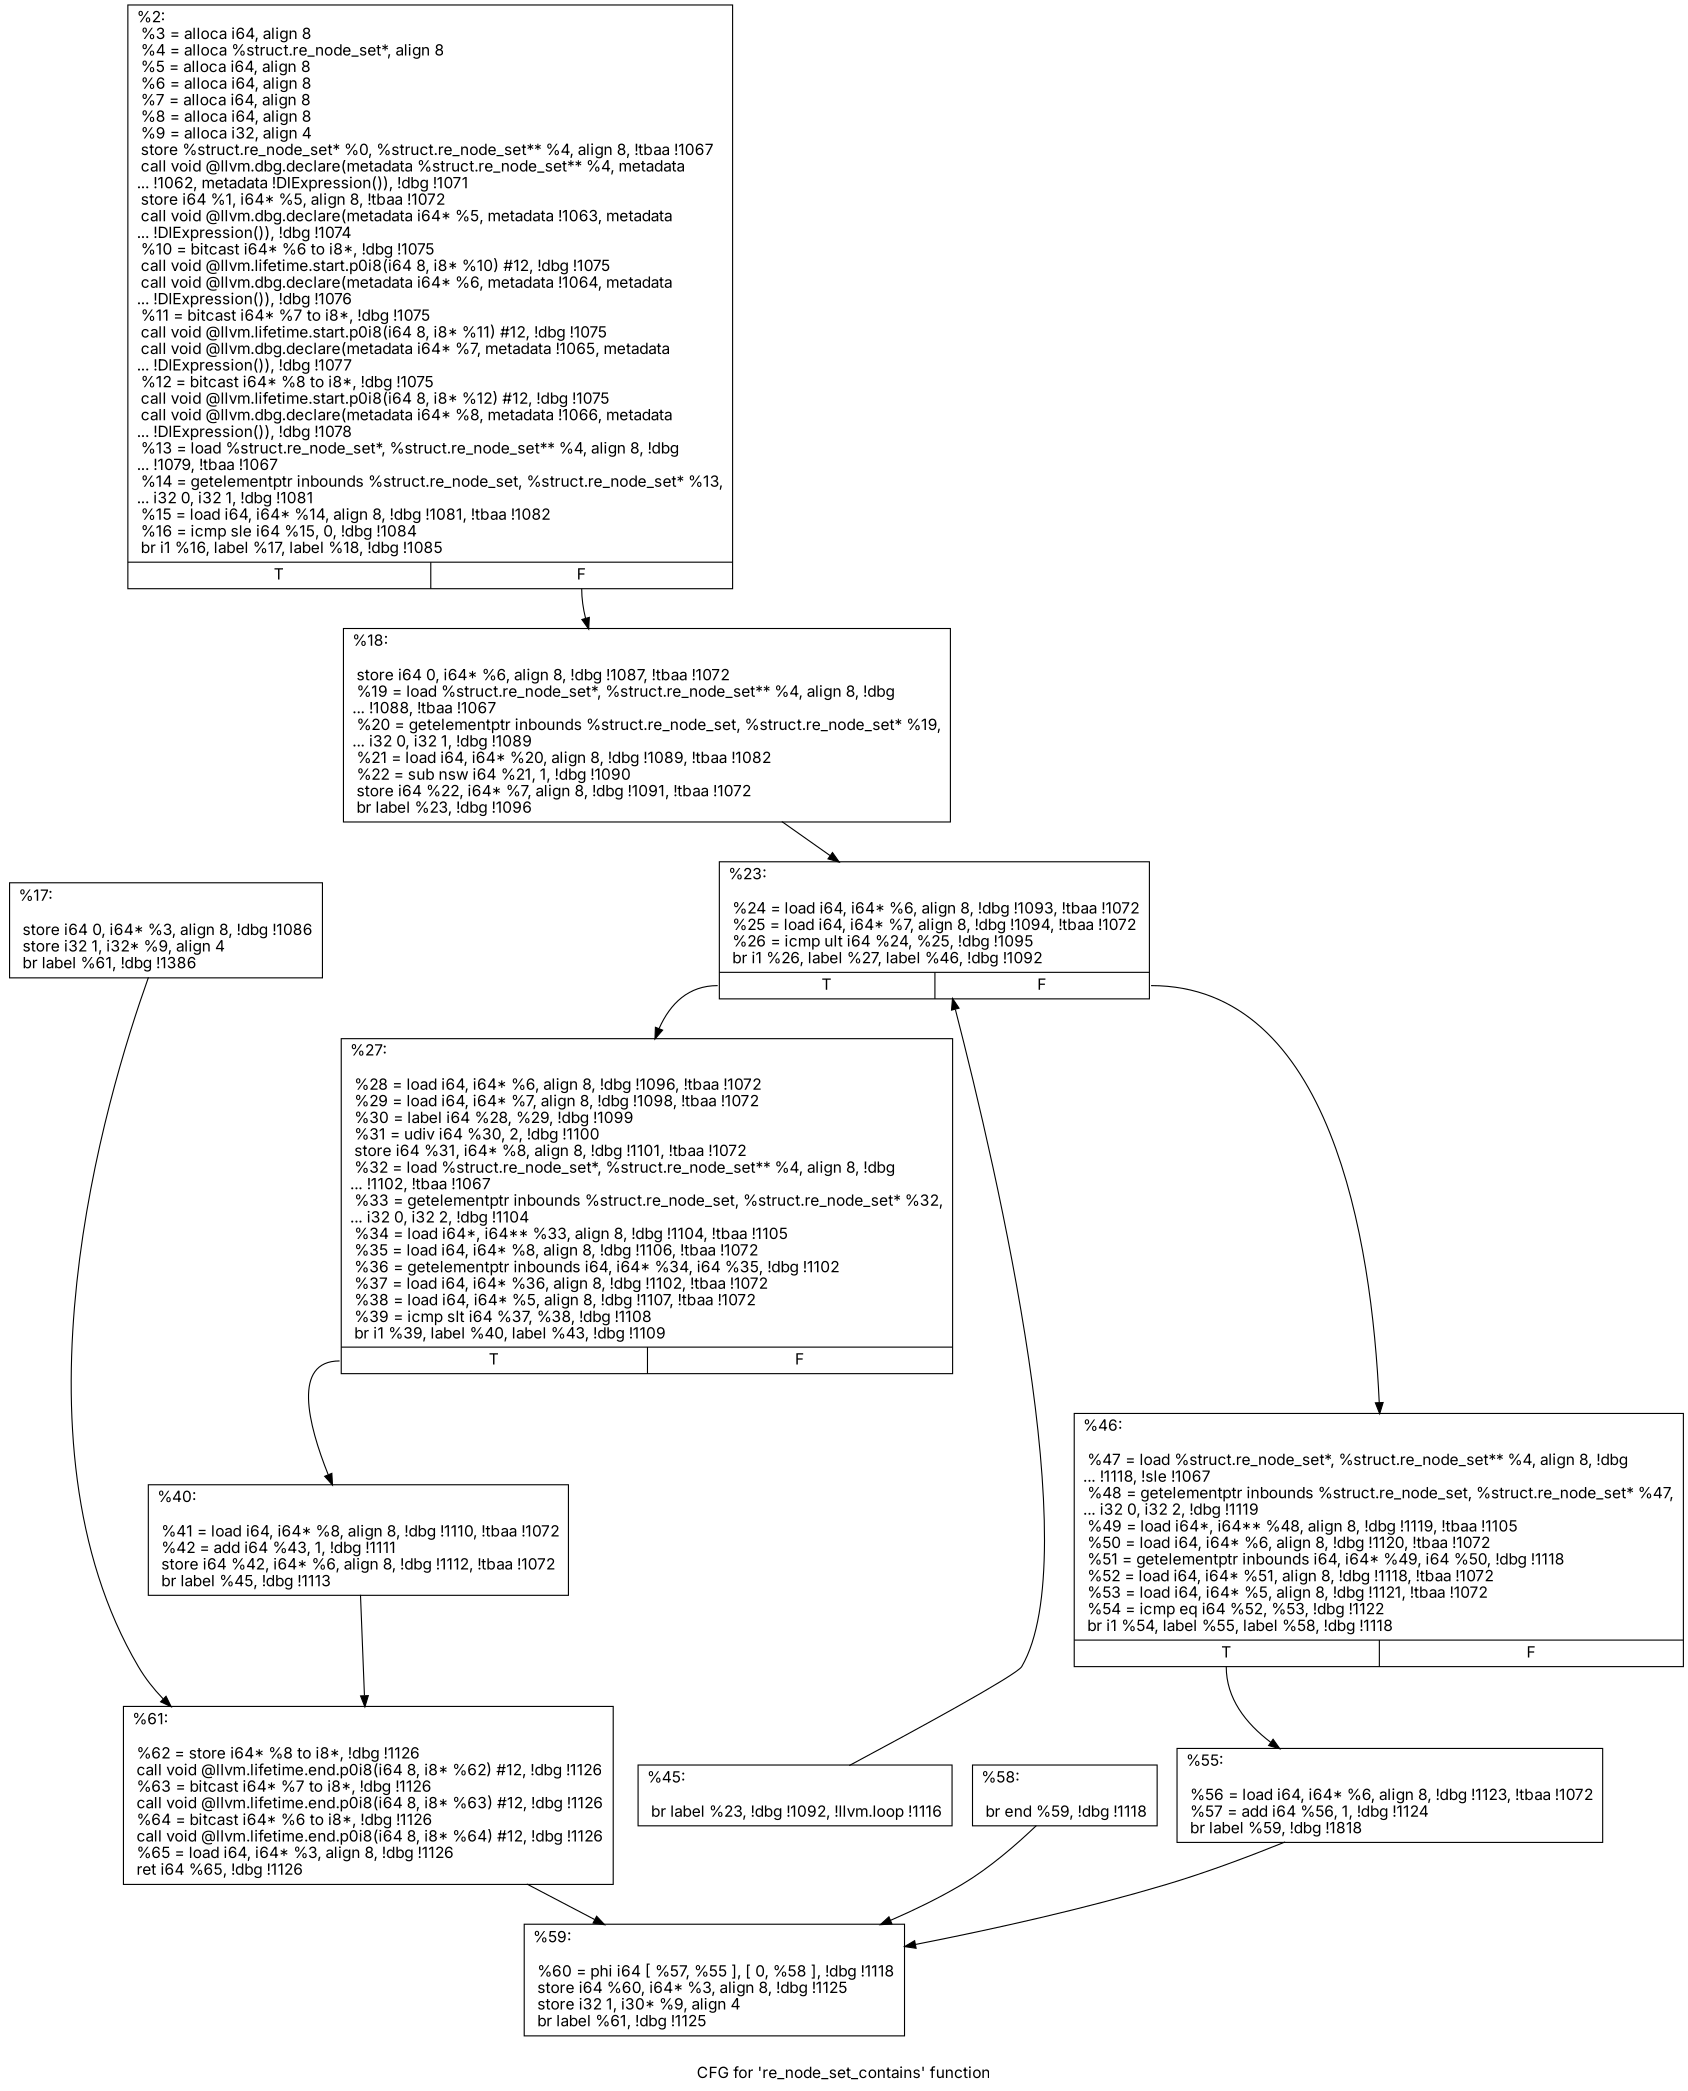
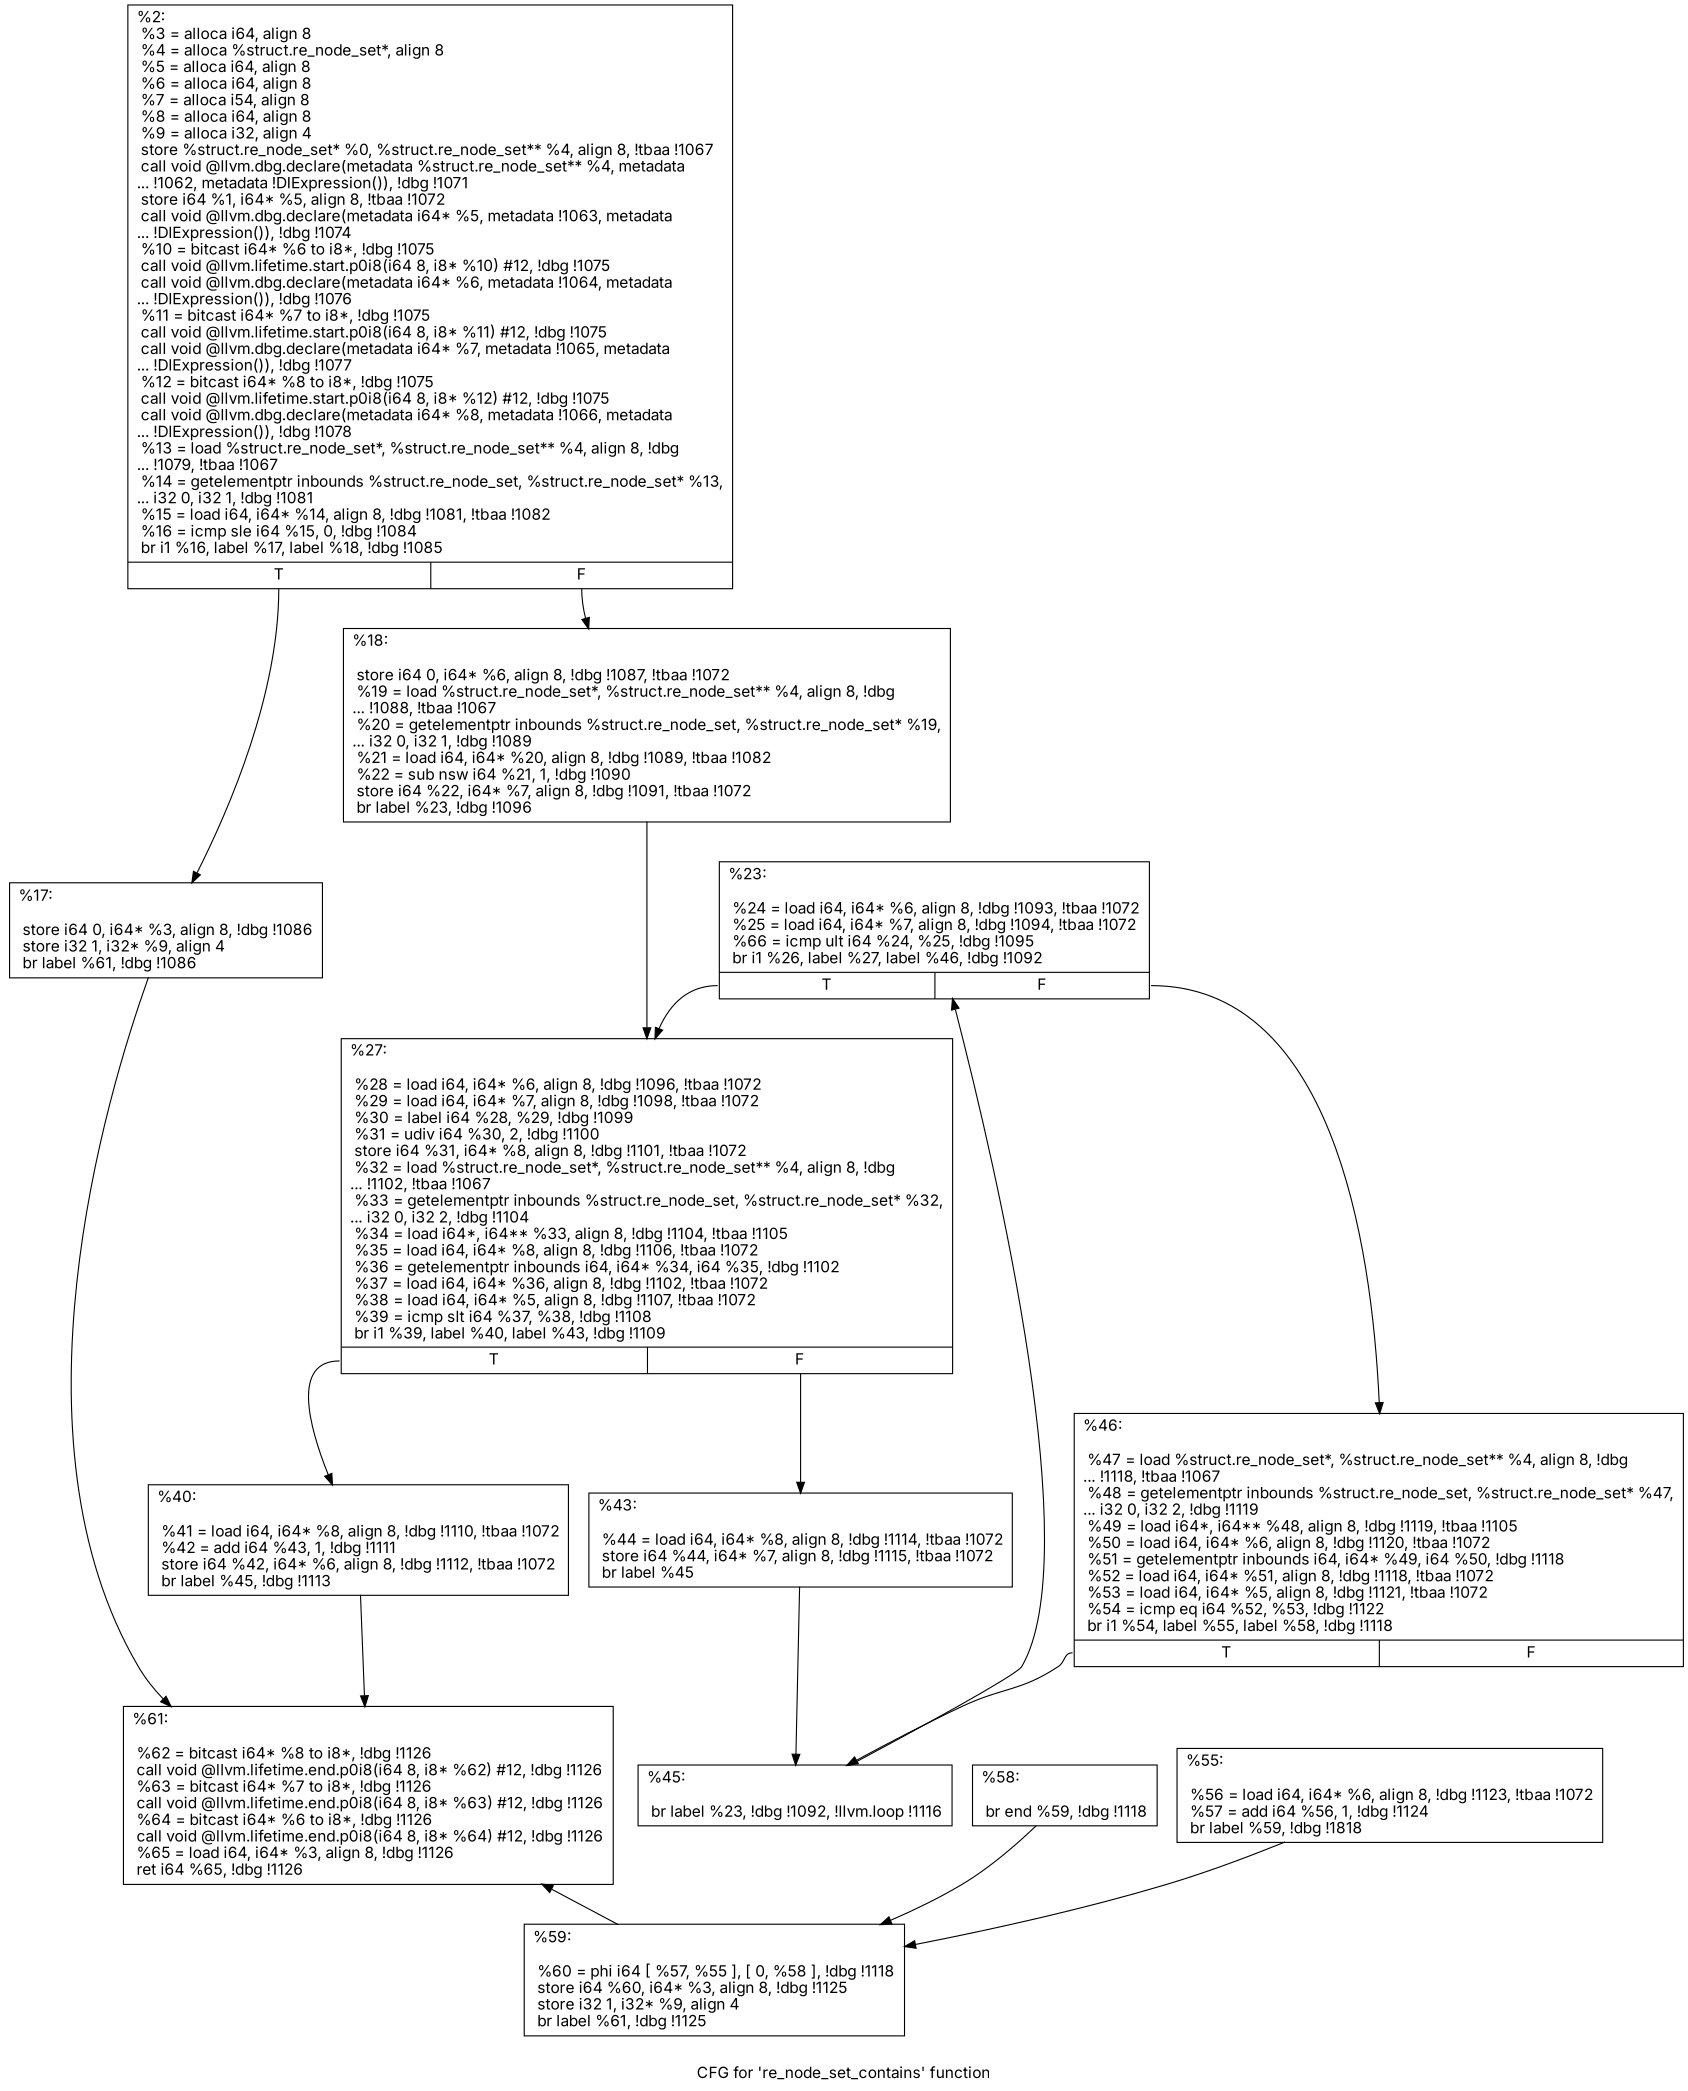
(224, 101) -> (223, 101)
none -> (253, 735)
(806, 839) -> (647, 925)
(881, 942) -> (881, 942)
(108, 963) -> (108, 963)
(1147, 1477) -> (1152, 1477)
none -> (801, 1540)
(1239, 1710) -> (994, 1694)
(277, 1754) -> (282, 1754)
(561, 1902) -> (585, 1907)
(637, 2005) -> (636, 2005)
